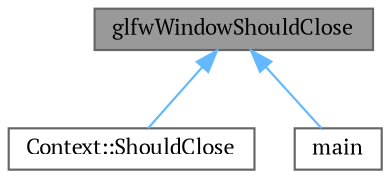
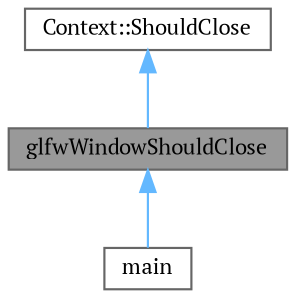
(175, 98) -> (148, 100)
